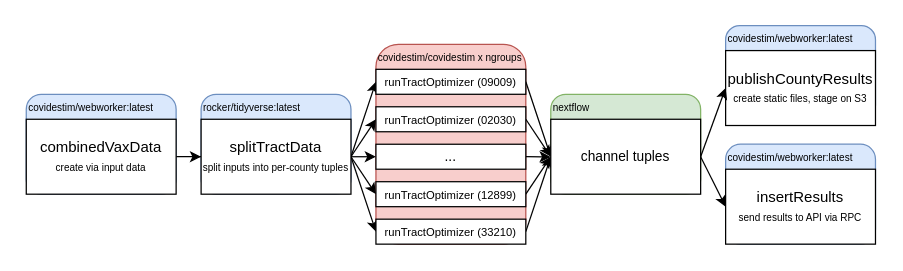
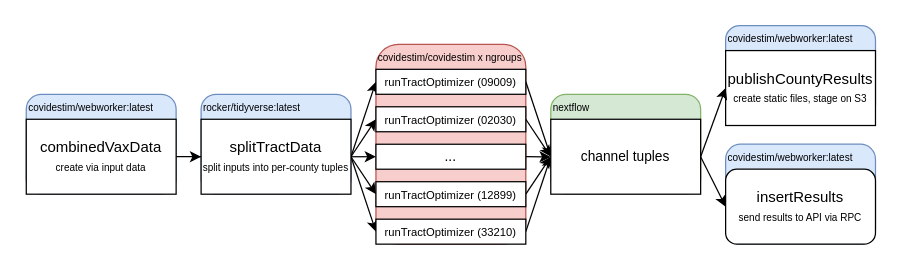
(801, 207) -> (801, 207)
